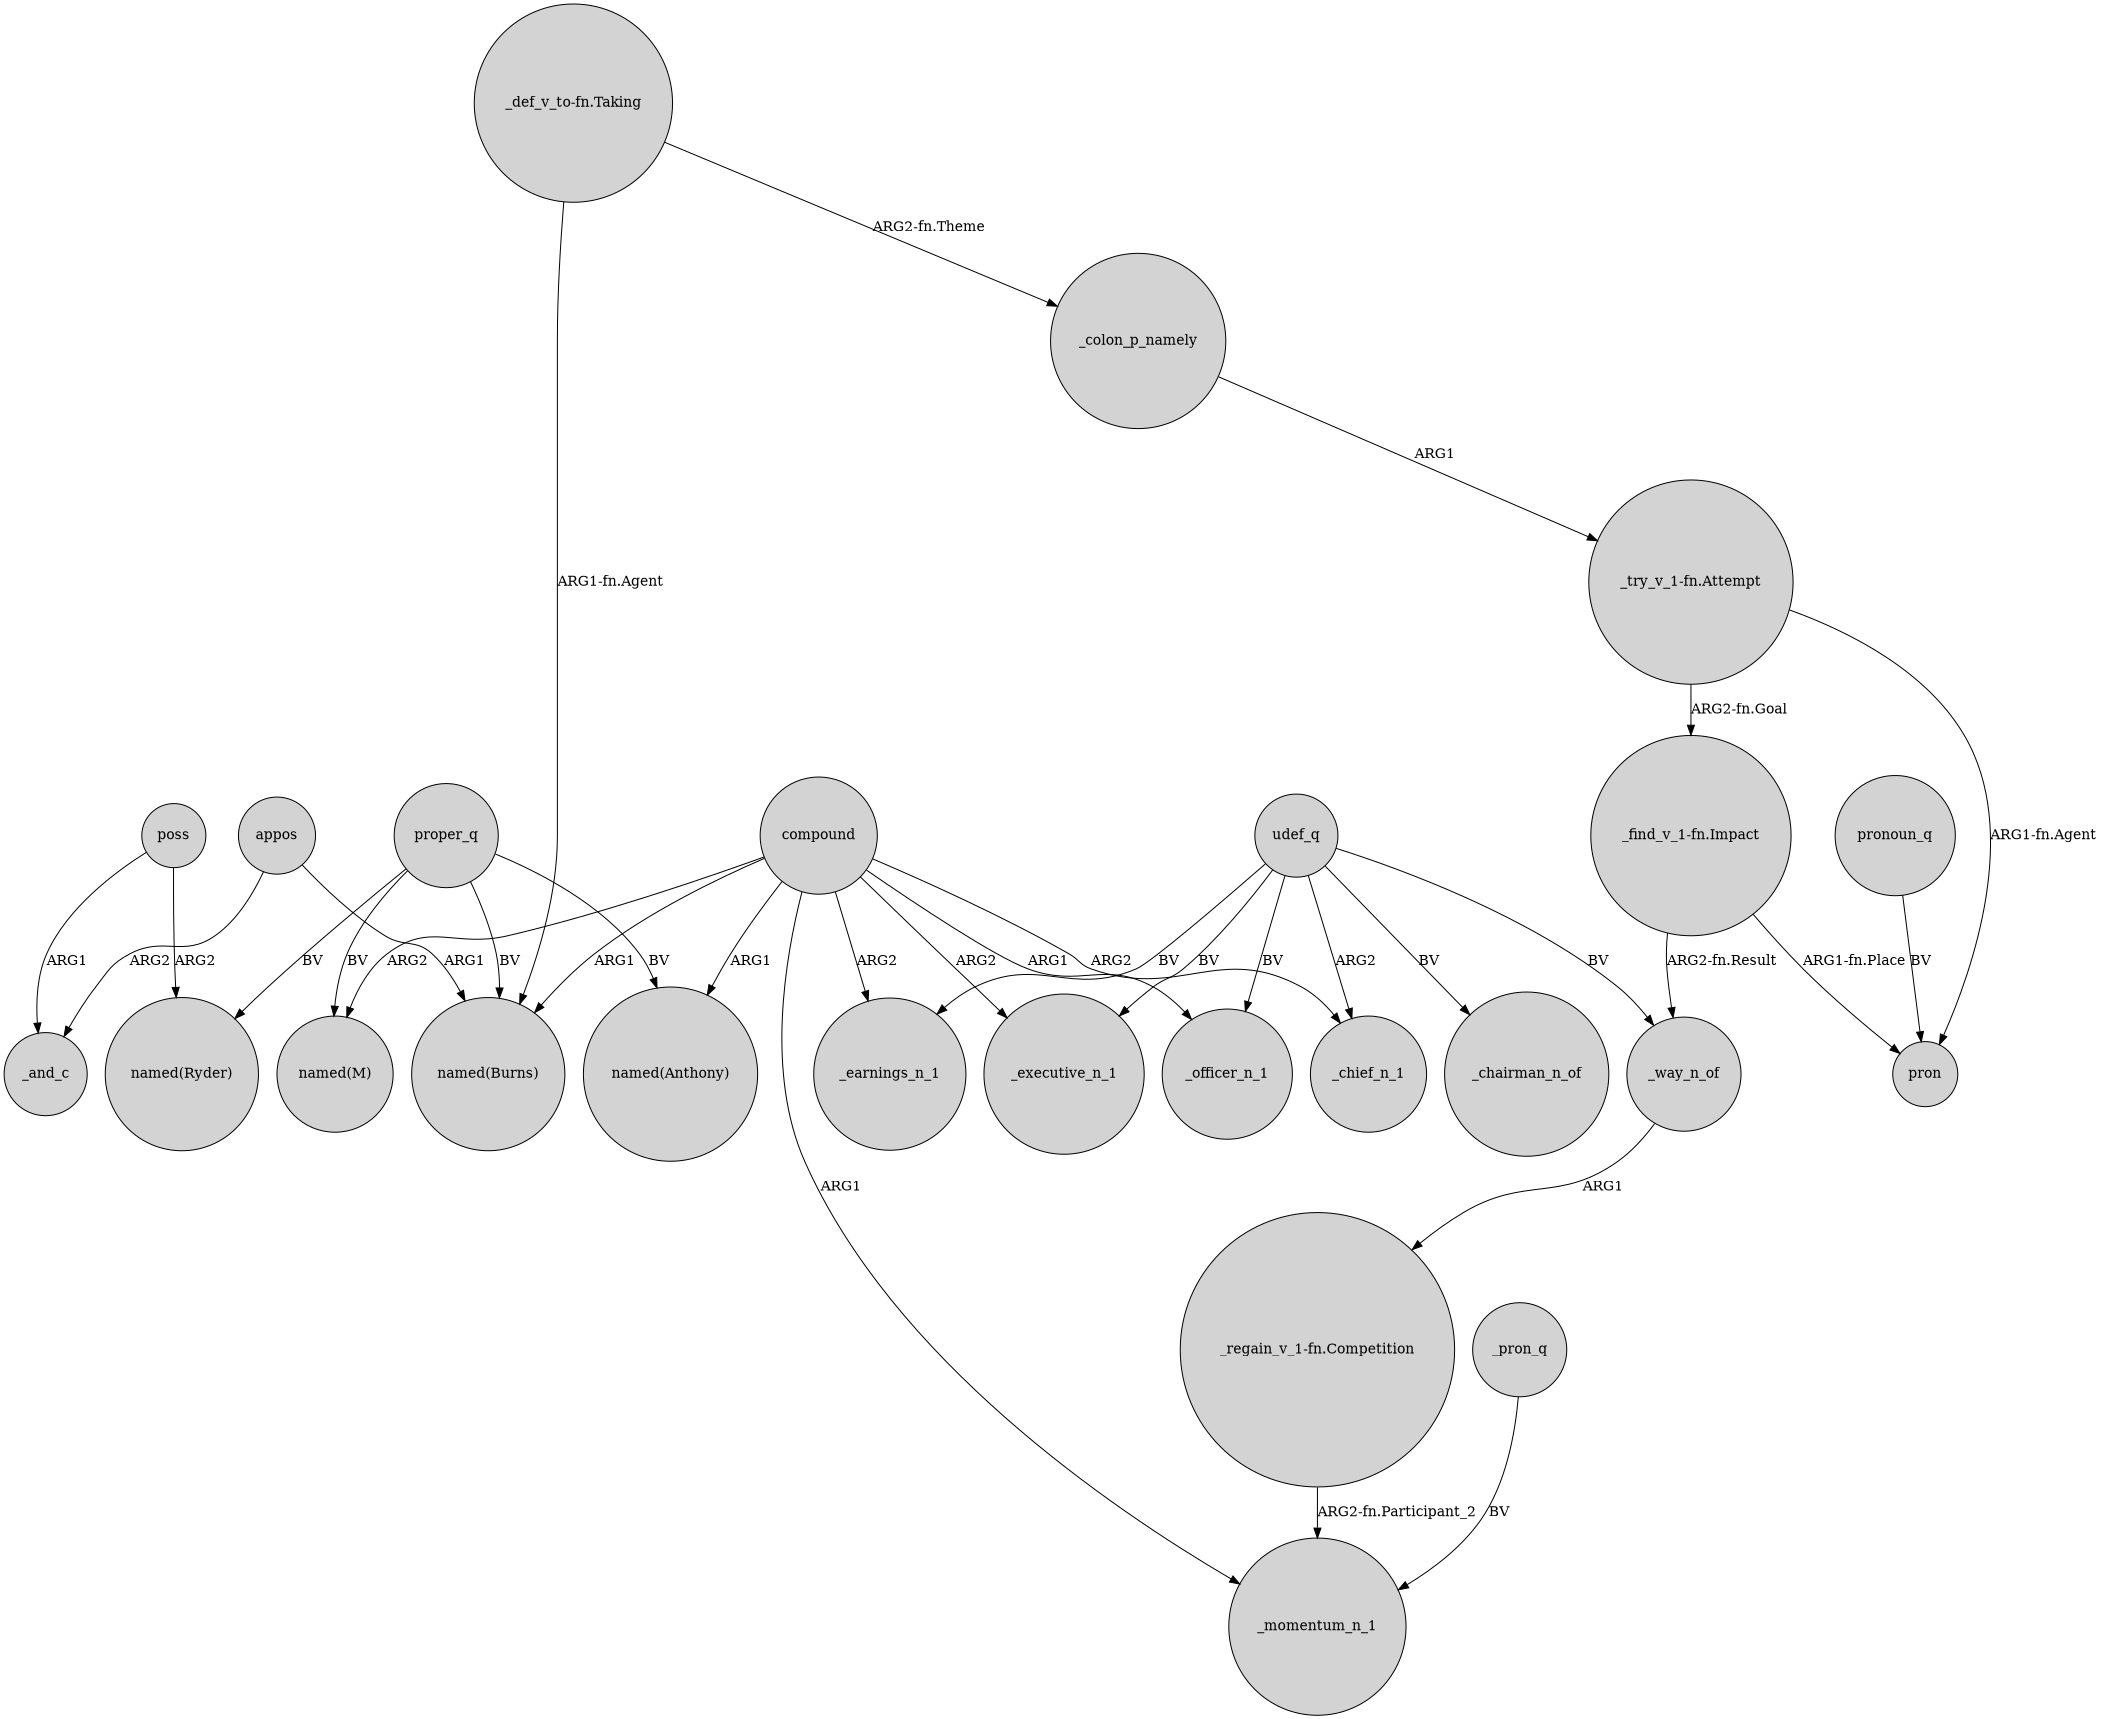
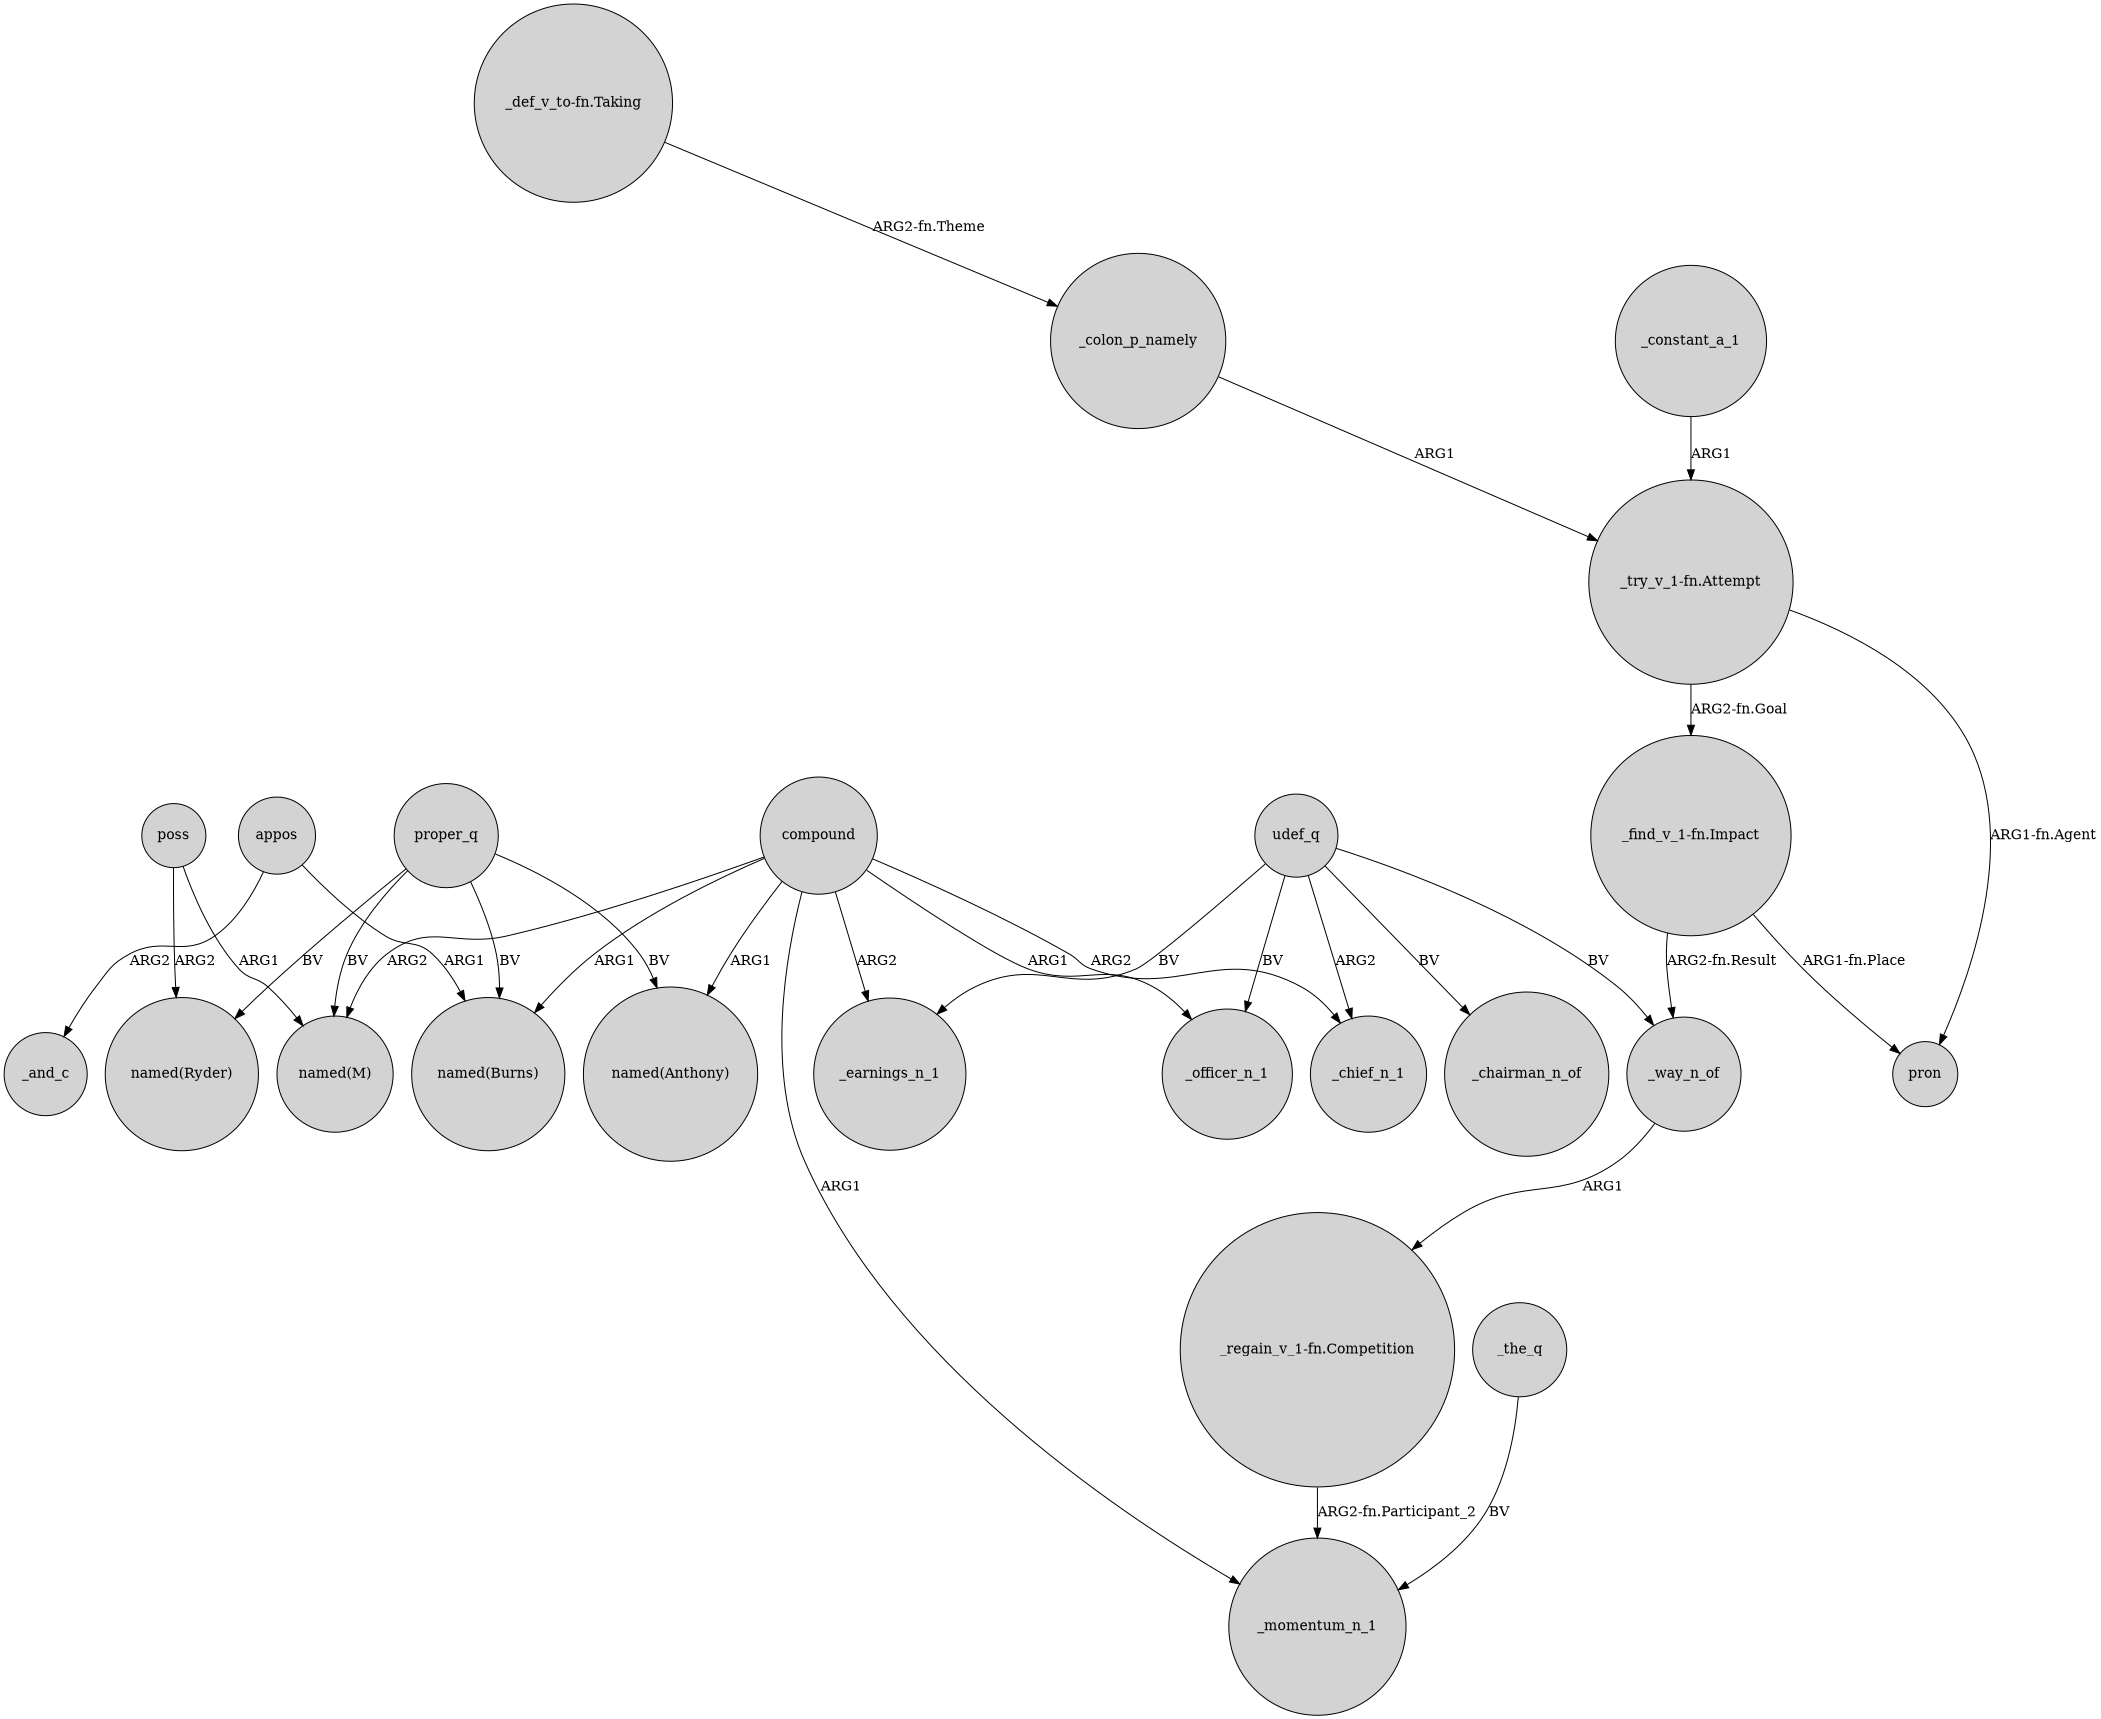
none -> (1691, 341)
(557, 600) -> none
(1895, 836) -> none
(66, 922) -> (226, 953)
(1064, 1074) -> none
(1520, 1350) -> (1520, 1350)
